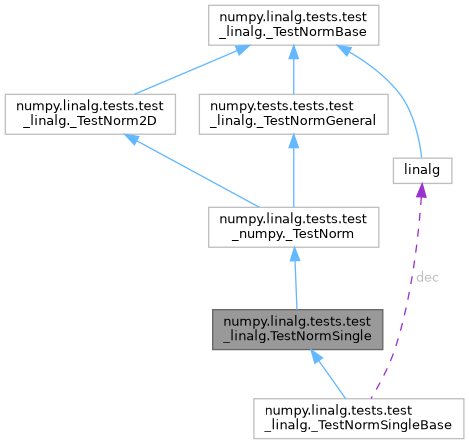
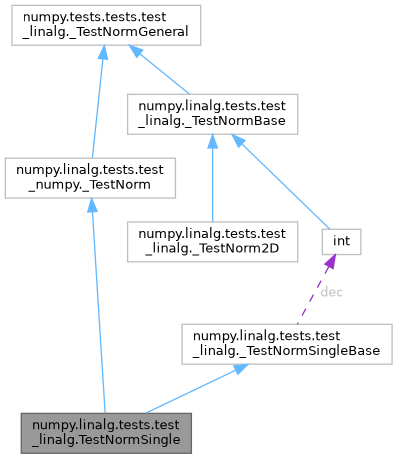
(294, 77) -> (165, 74)
(423, 171) -> (342, 242)
(198, 174) -> none
(332, 380) -> (191, 392)
